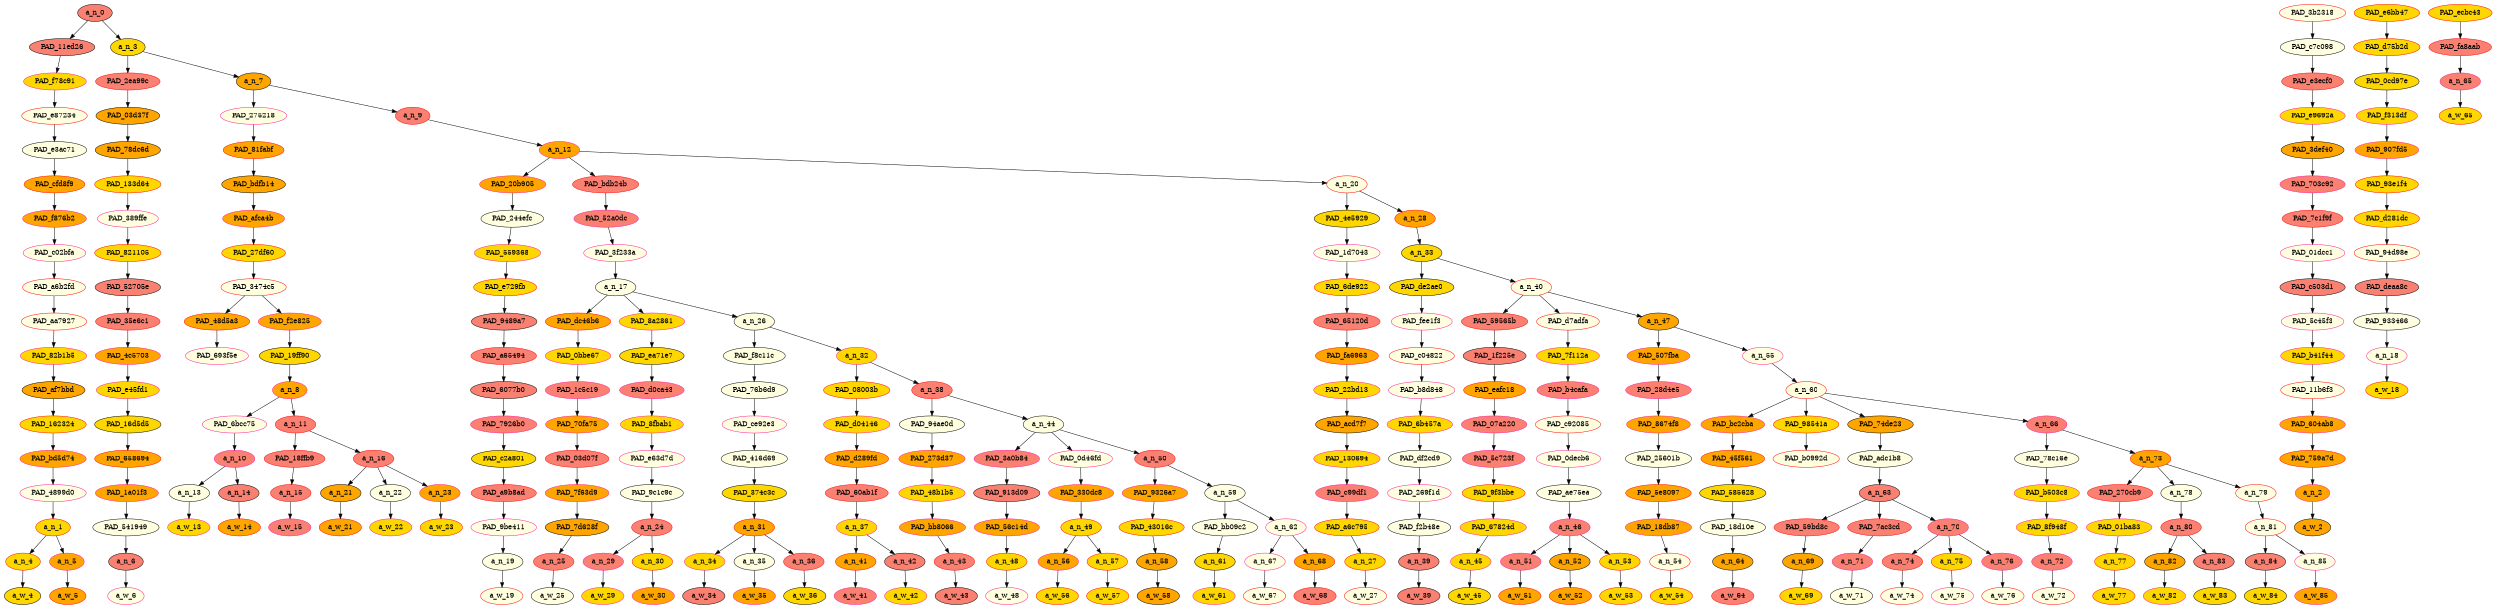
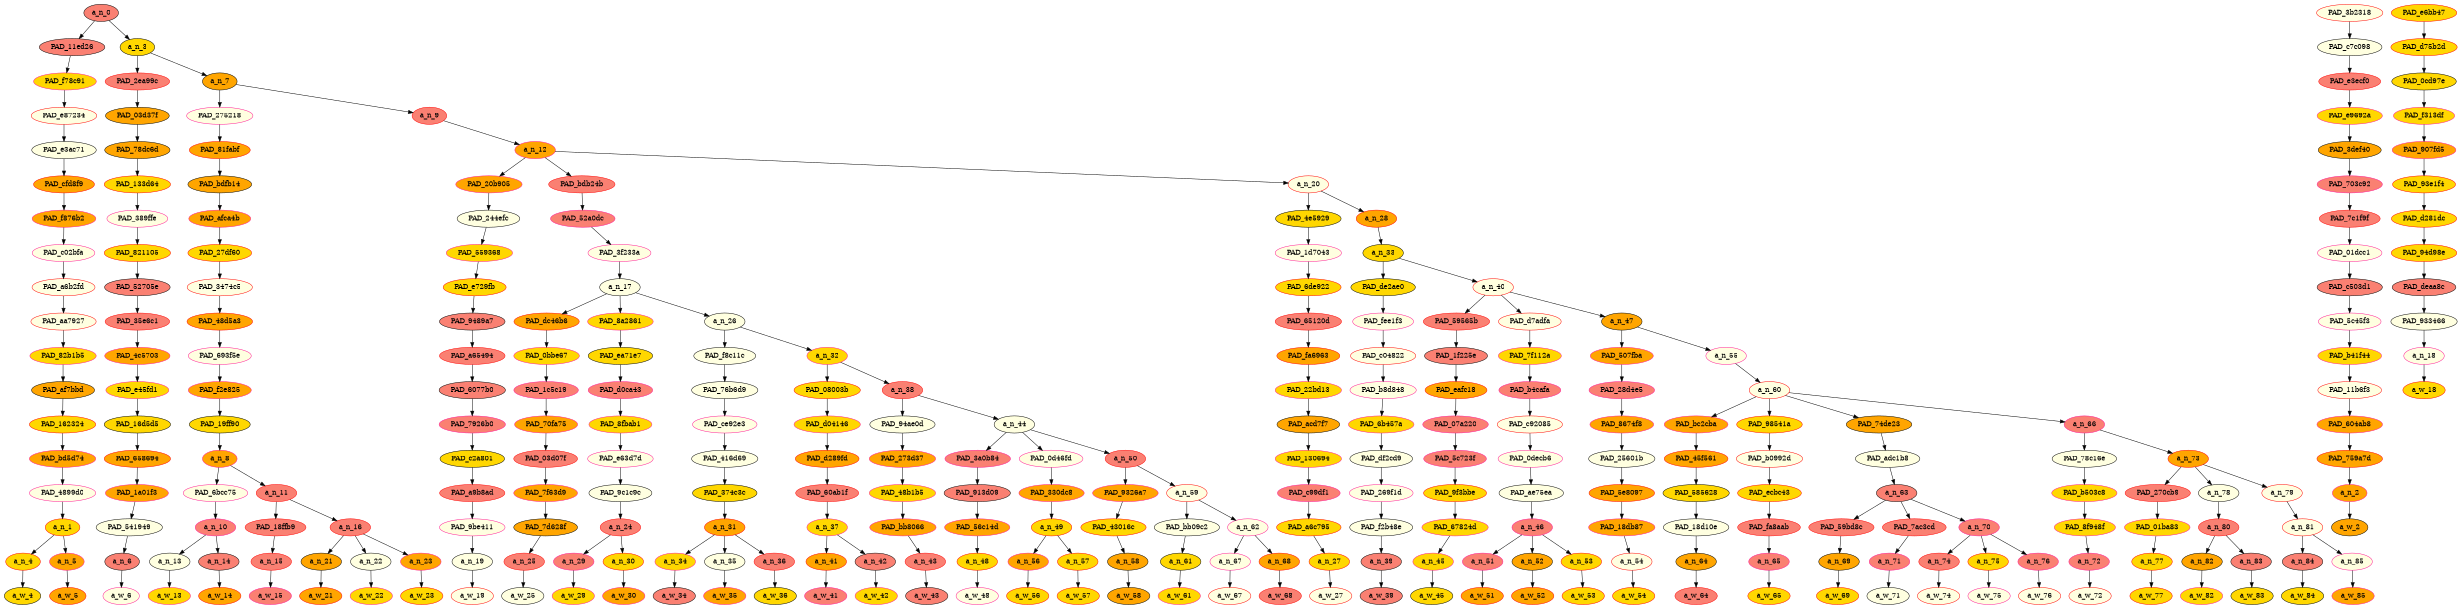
(2387, 253) -> (2424, 253)
(270, 303) -> (220, 371)
none -> (1769, 474)
(1225, 493) -> (1187, 493)
